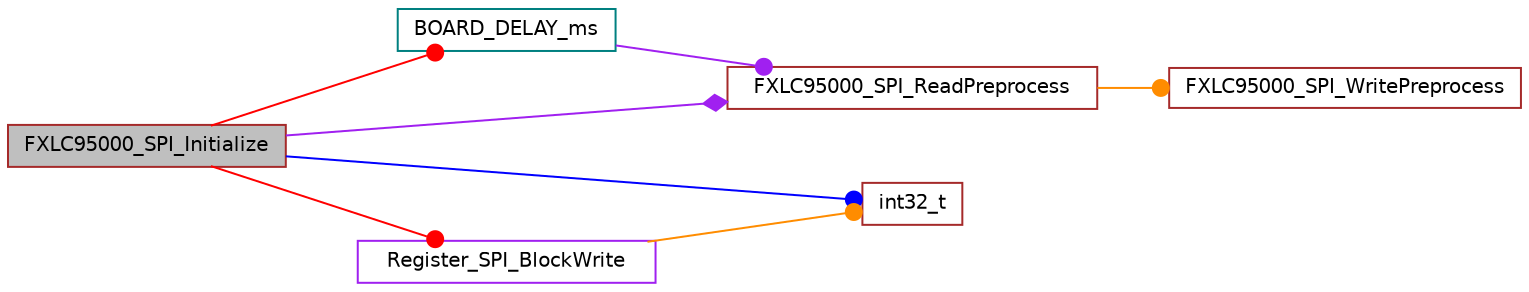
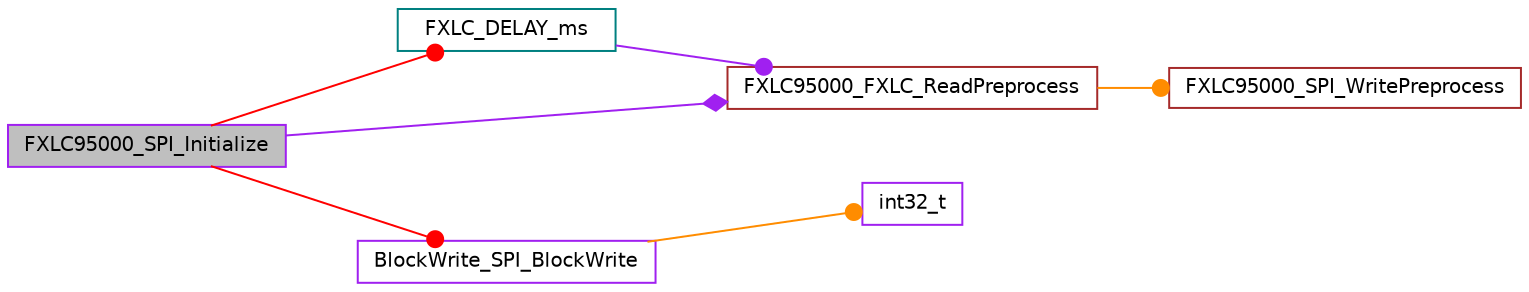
(507, 30) -> (507, 30)
(912, 88) -> (912, 88)
(147, 146) -> (147, 146)
(566, 178) -> none
(912, 204) -> (912, 204)
(507, 262) -> (507, 262)
